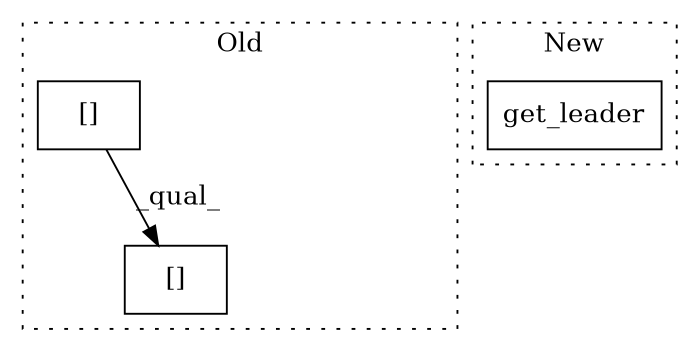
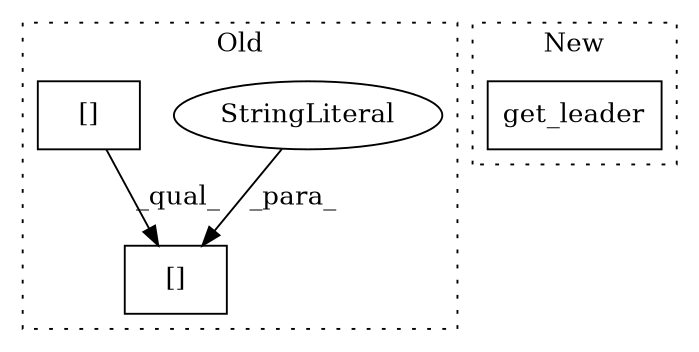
none -> (308, 115)
